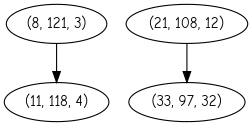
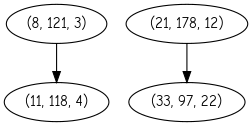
(187, 24) -> (187, 24)
(187, 102) -> (187, 102)
